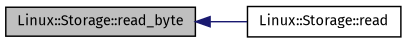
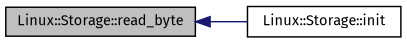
(324, 22) -> (324, 22)
